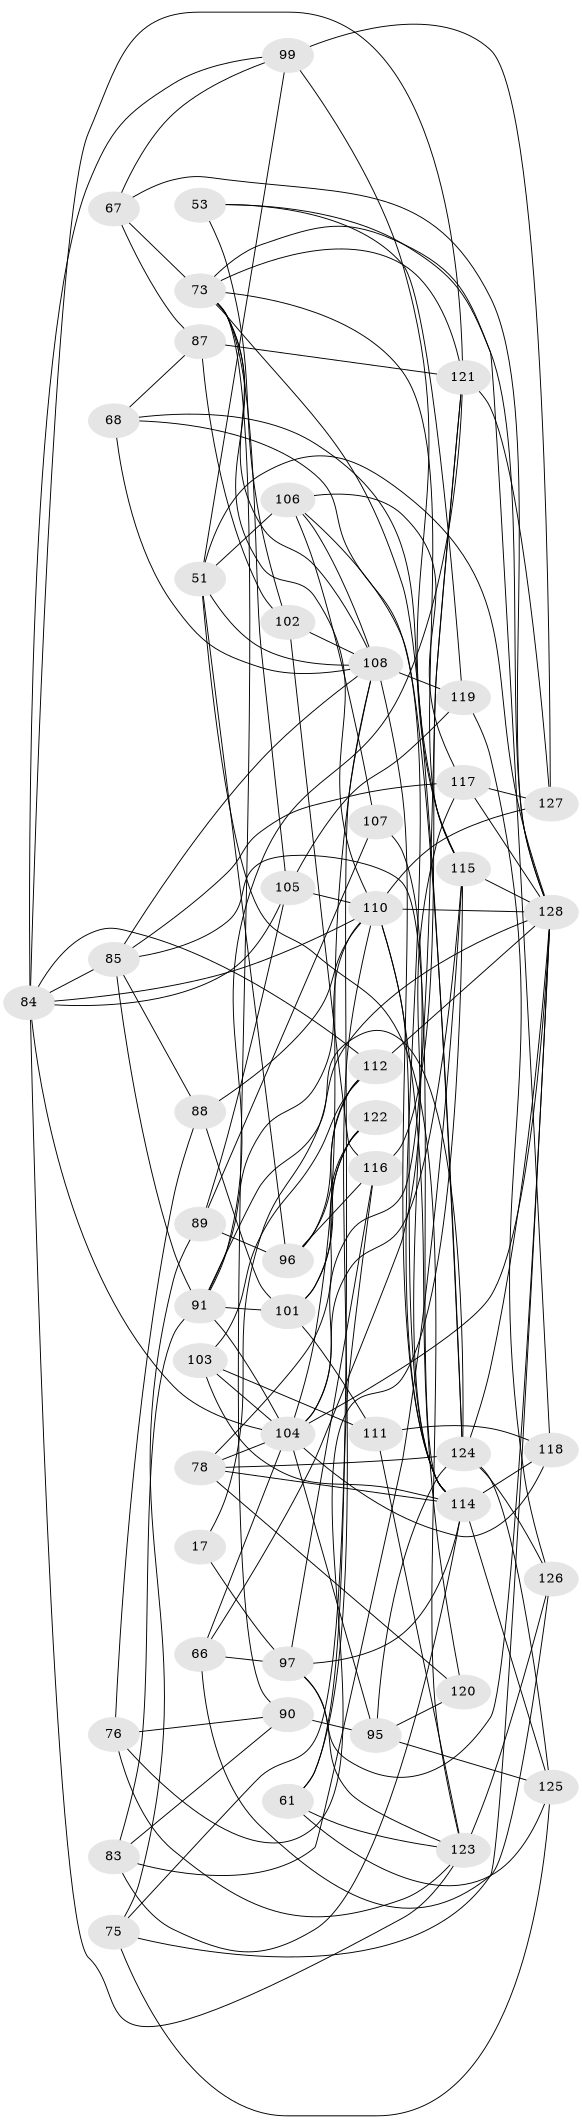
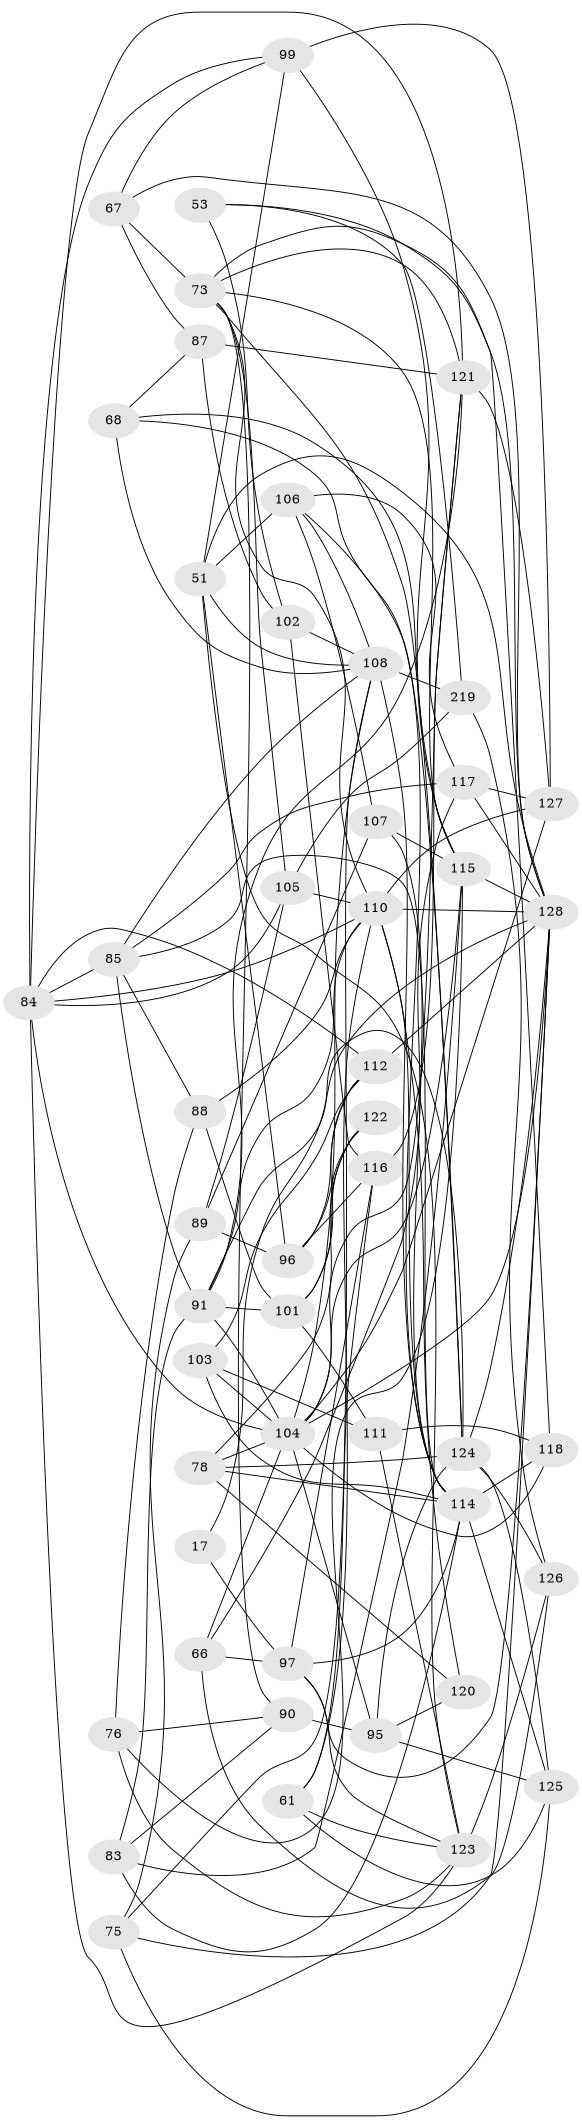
(272, 538) -> none
(463, 698) -> (463, 698)
none -> (414, 842)
none -> (462, 1085)
